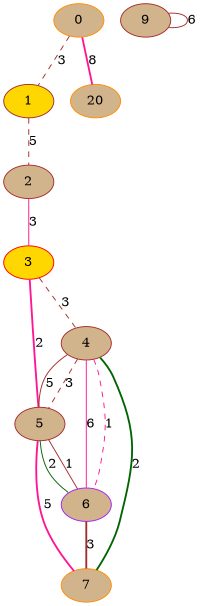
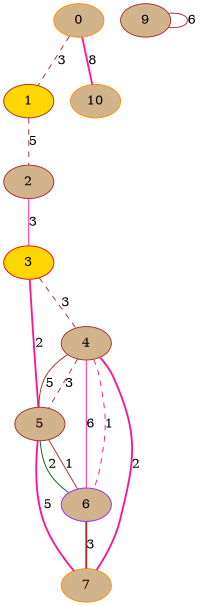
(96, 101) -> (96, 101)
(131, 464) -> (131, 464)
